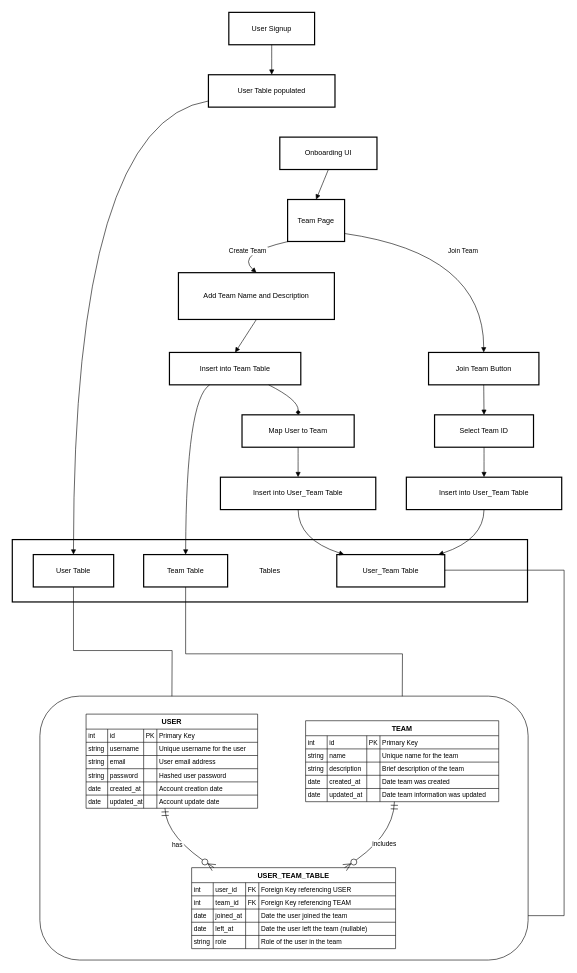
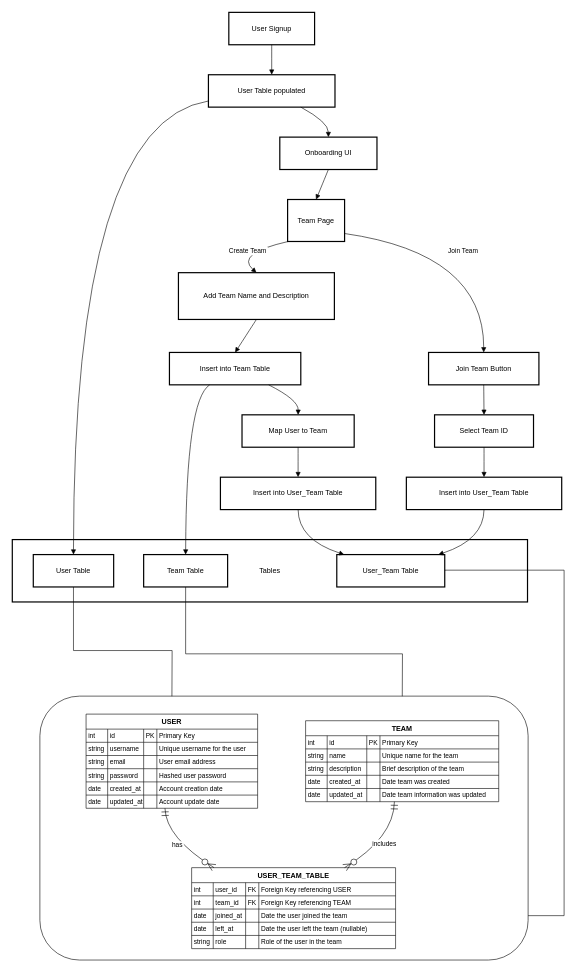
none -> (318, 118)
(298, 409) -> (298, 409)
